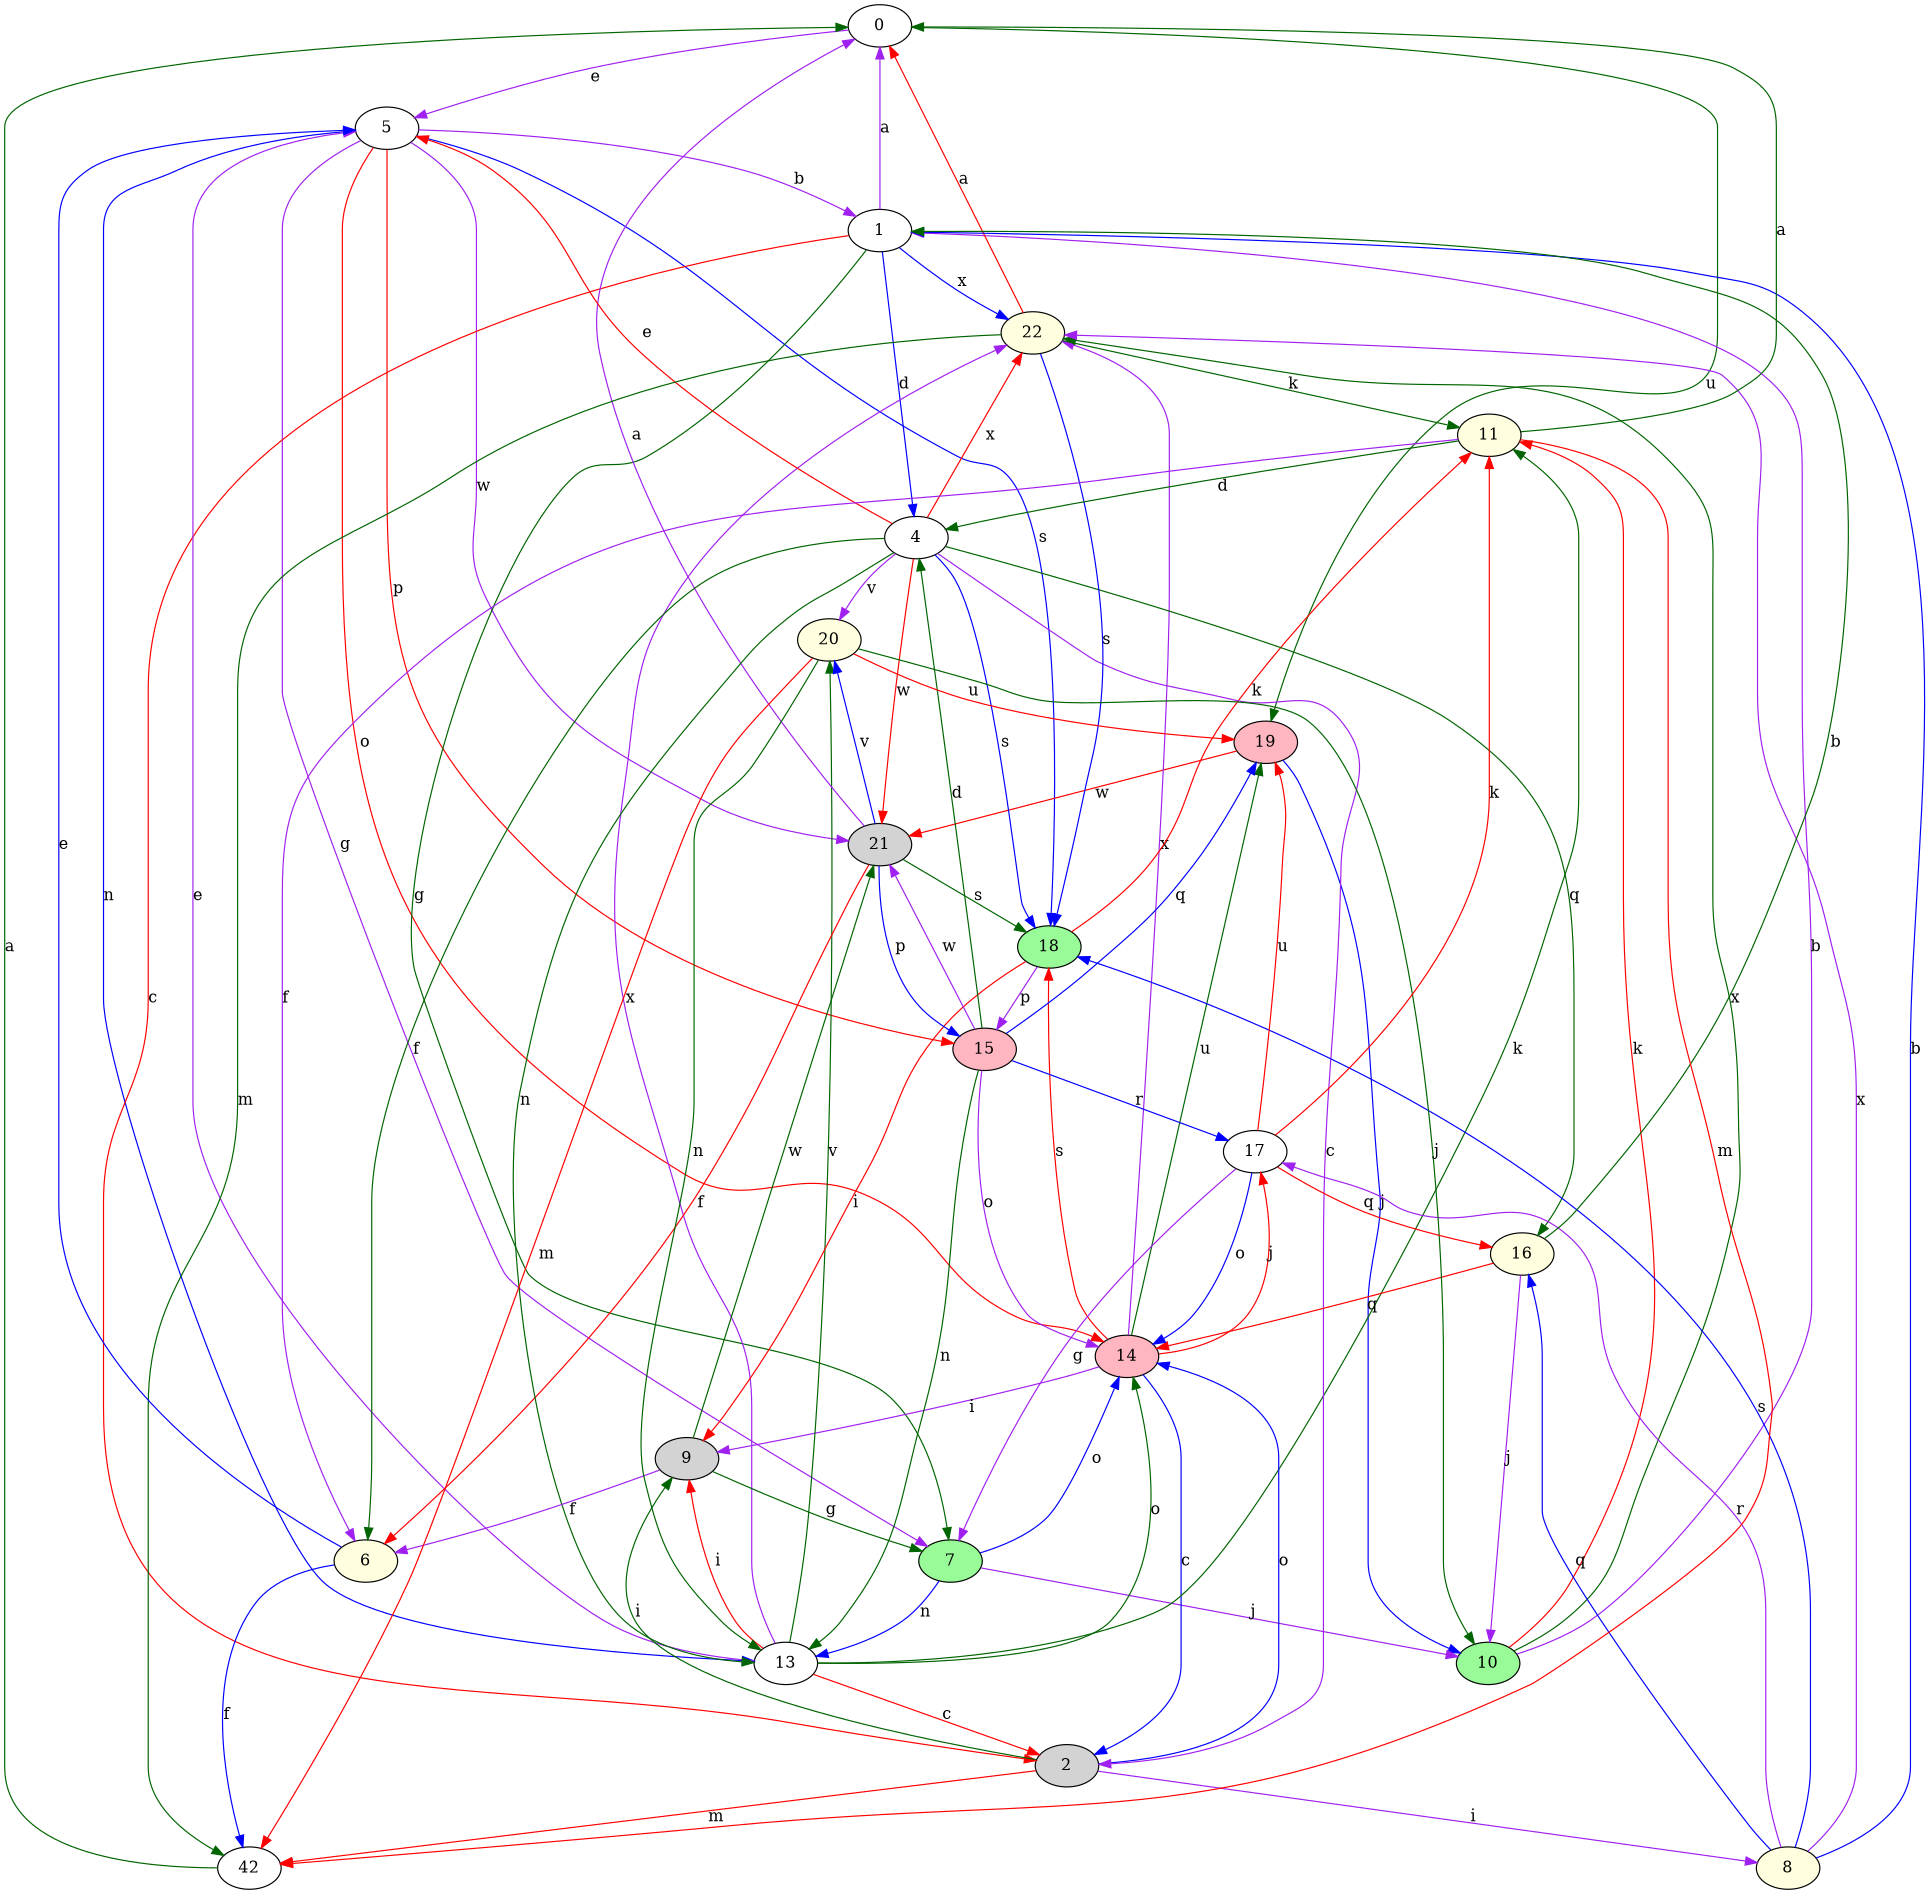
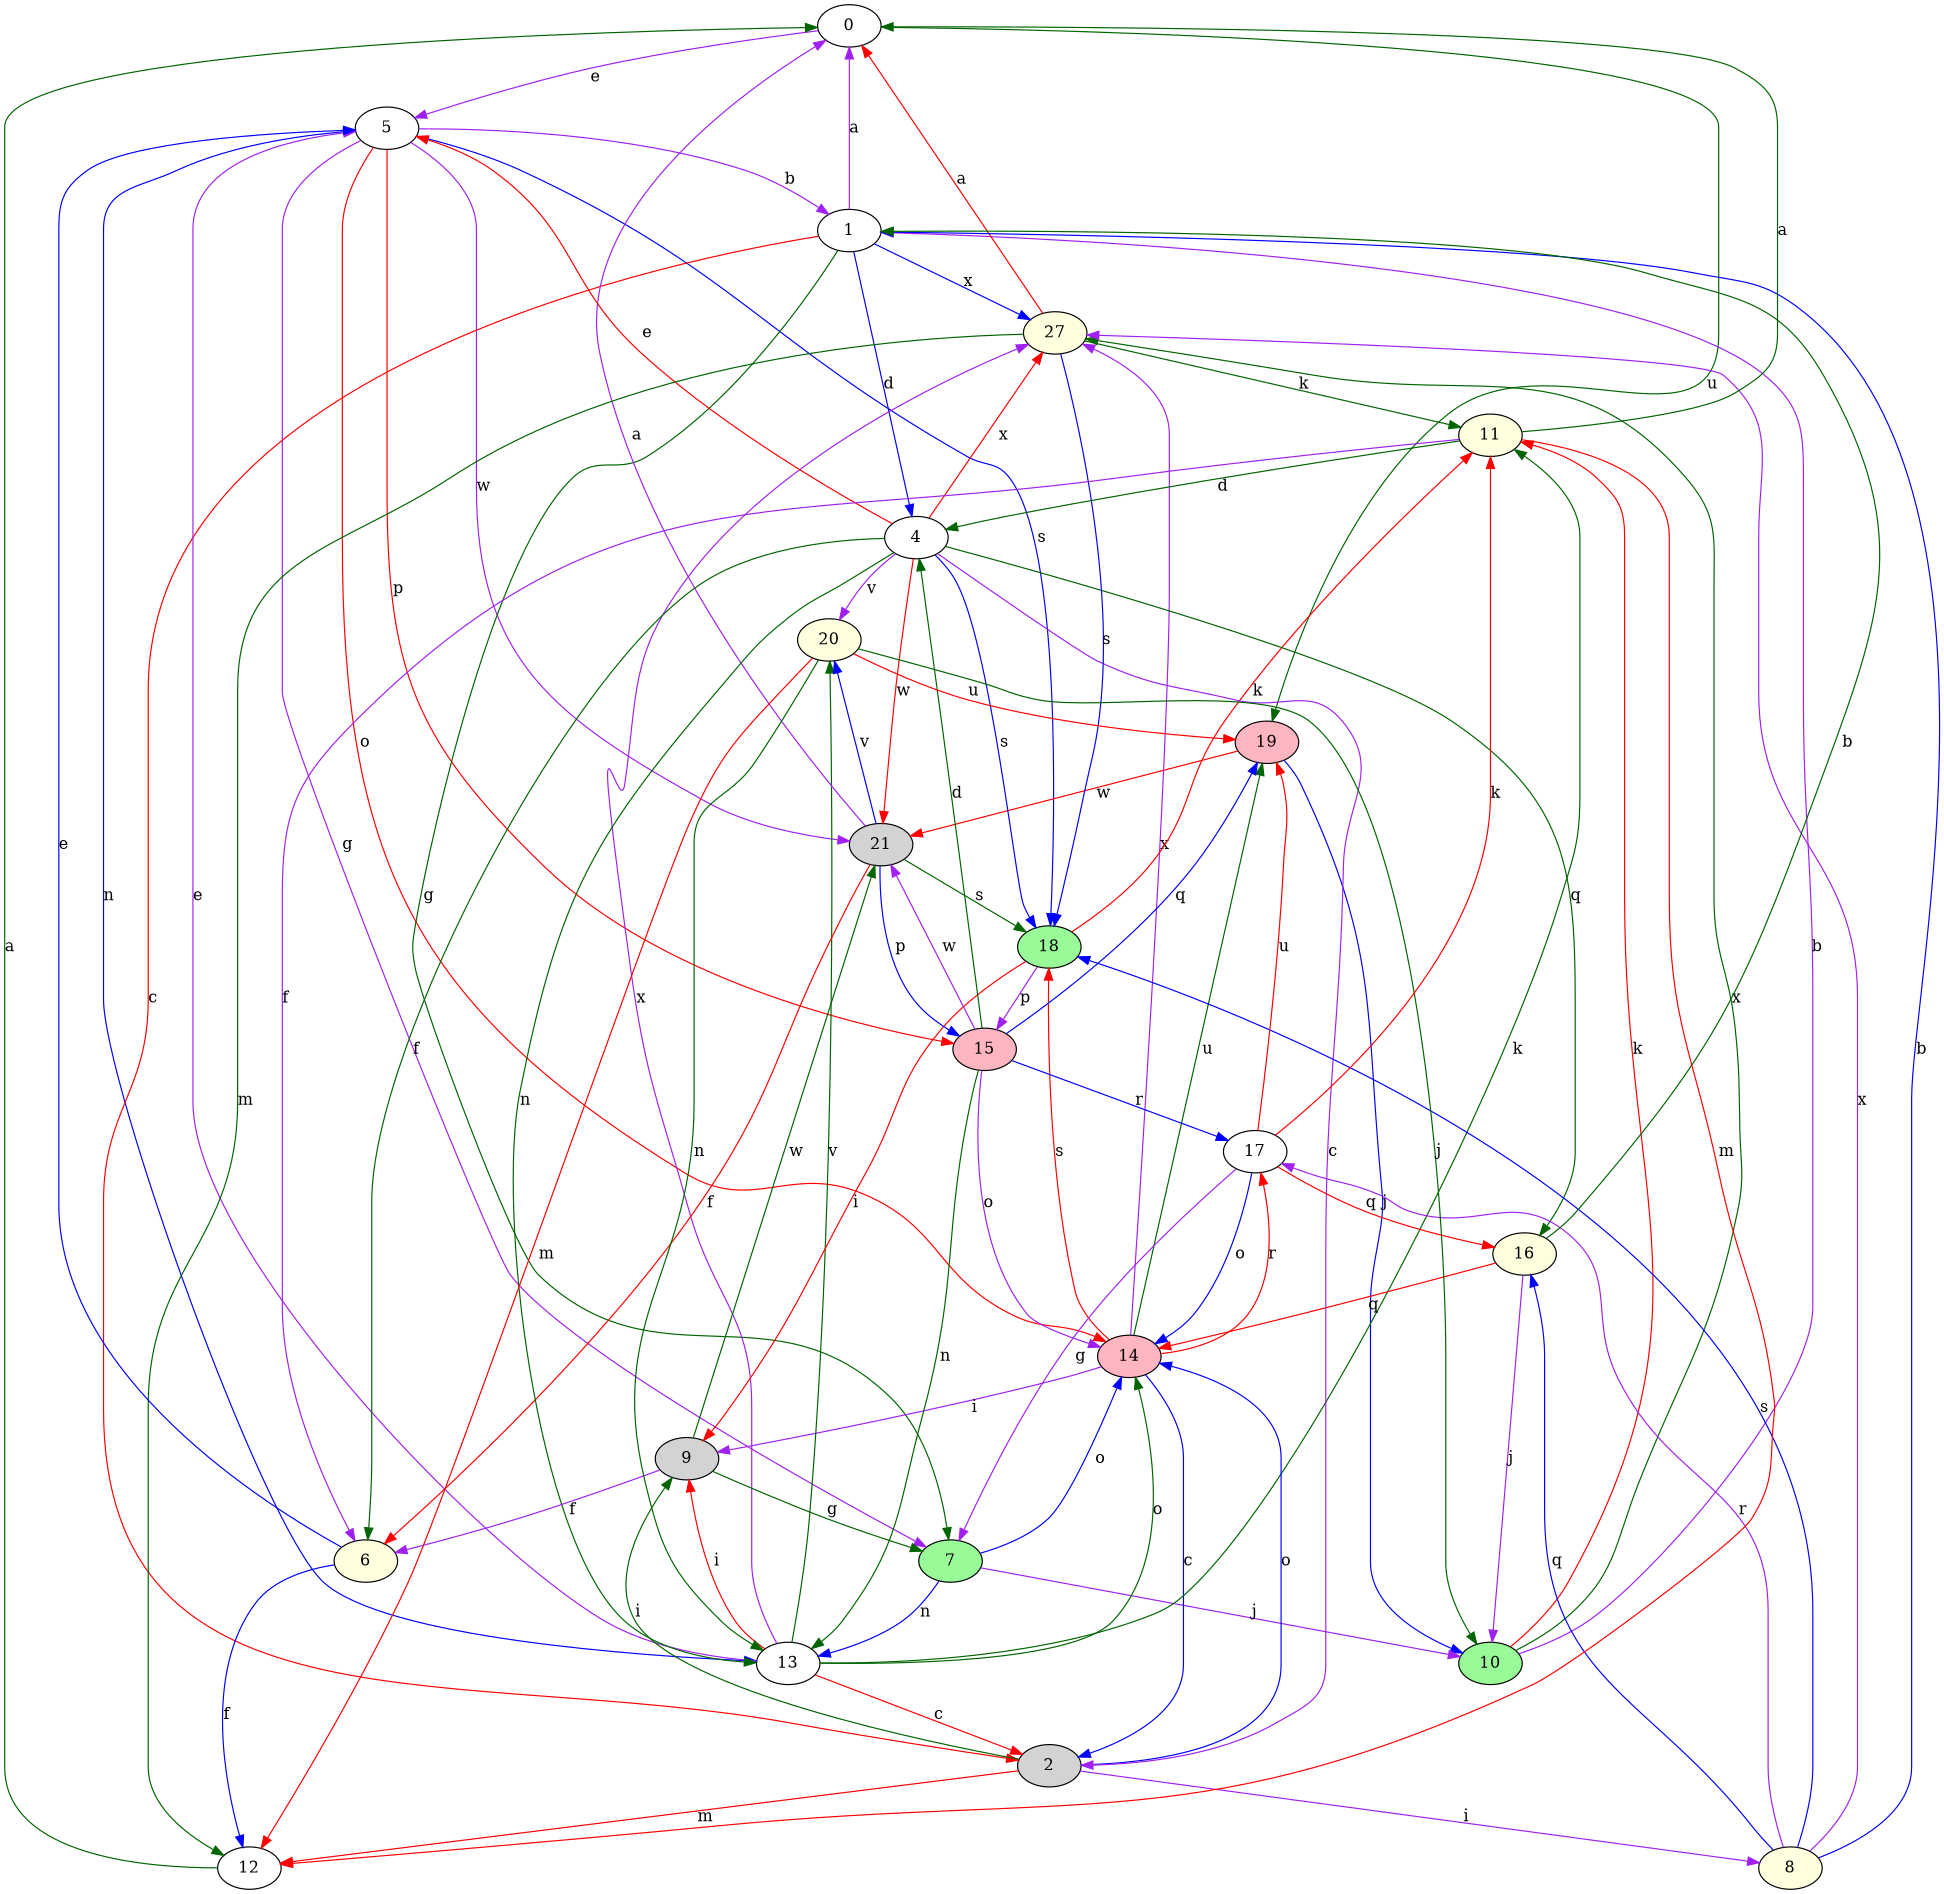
(1033, 333) -> (1055, 333)
(1271, 1254) -> (1272, 1254)
(249, 1868) -> (249, 1868)
